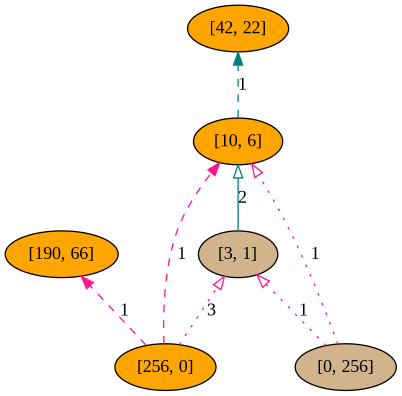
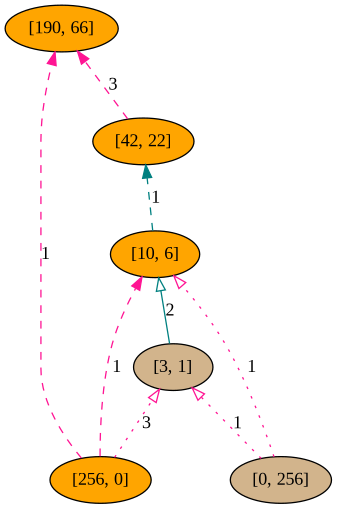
none -> (107, 90)
